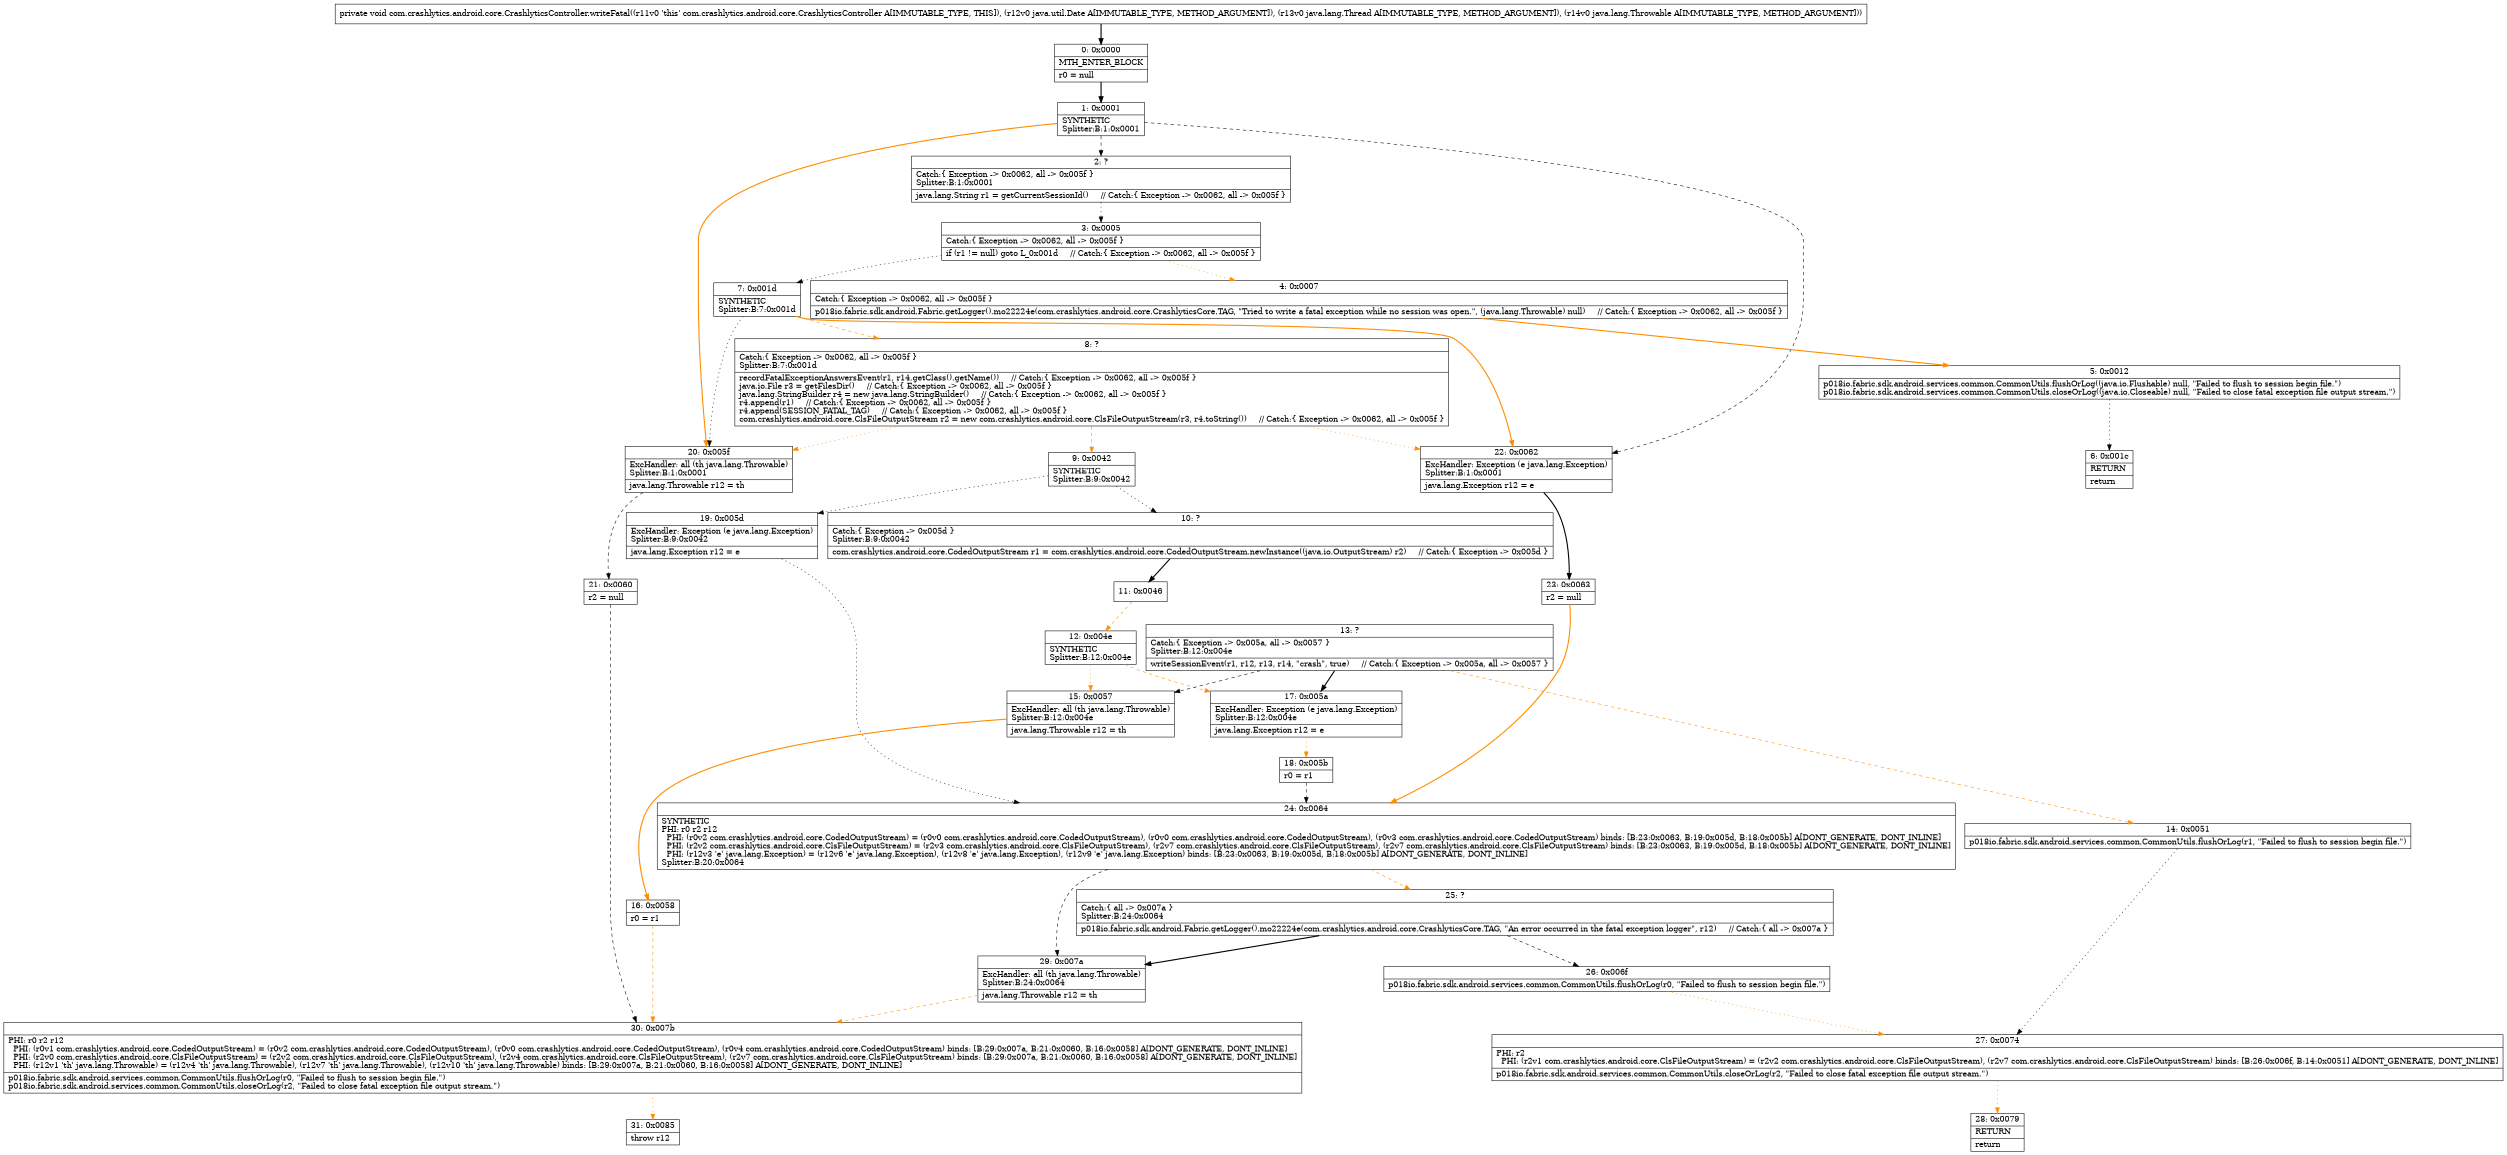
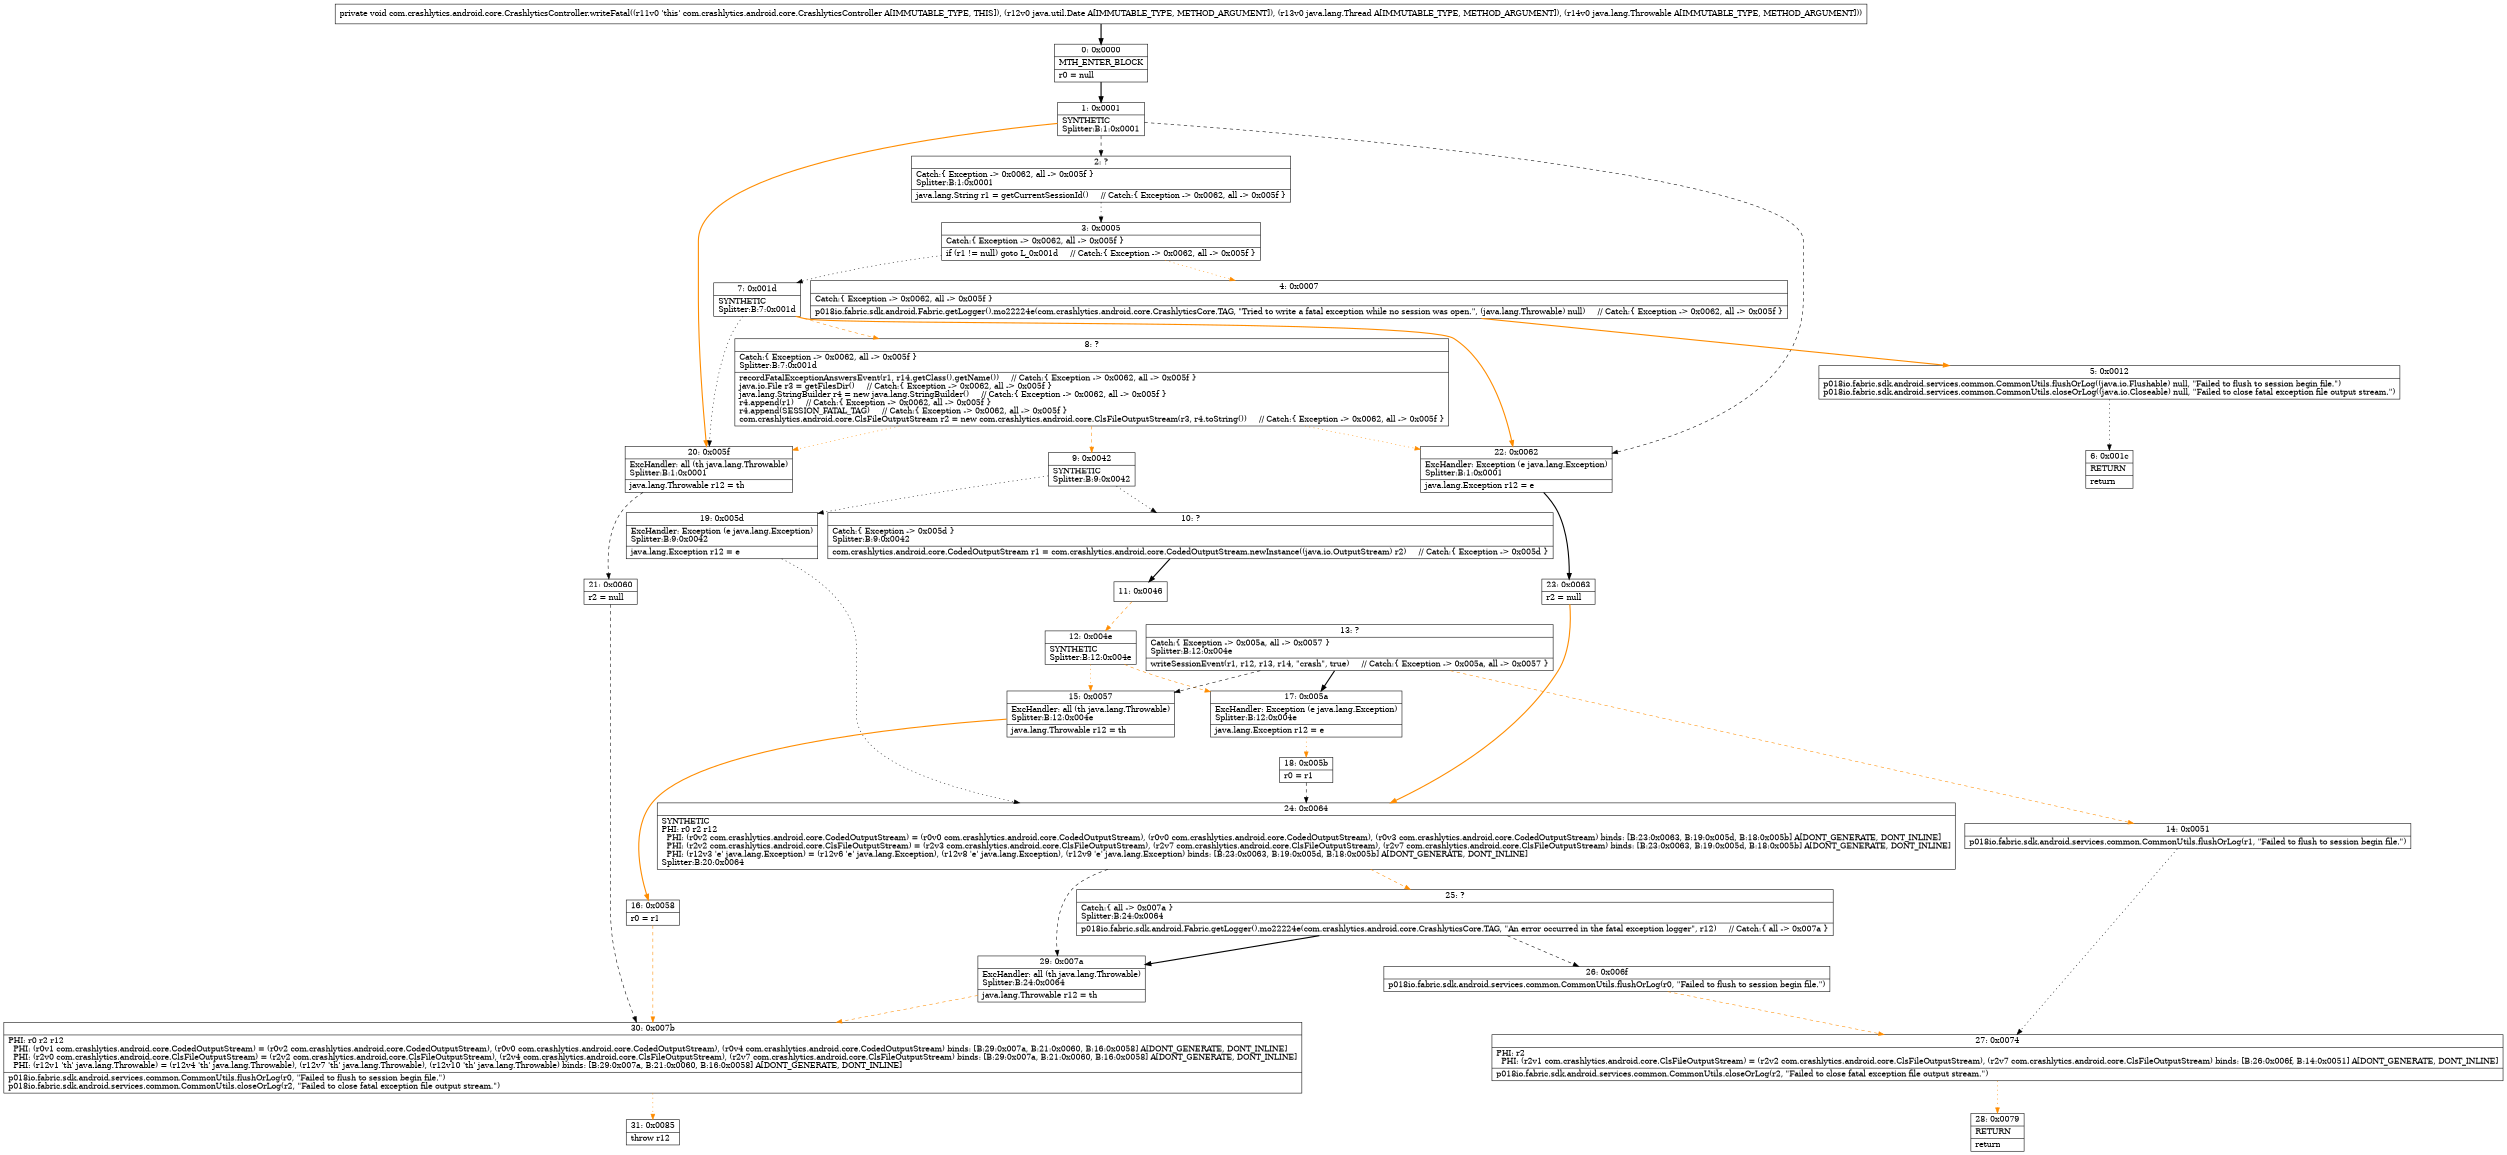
(1773, 1013) -> (1773, 1013)
